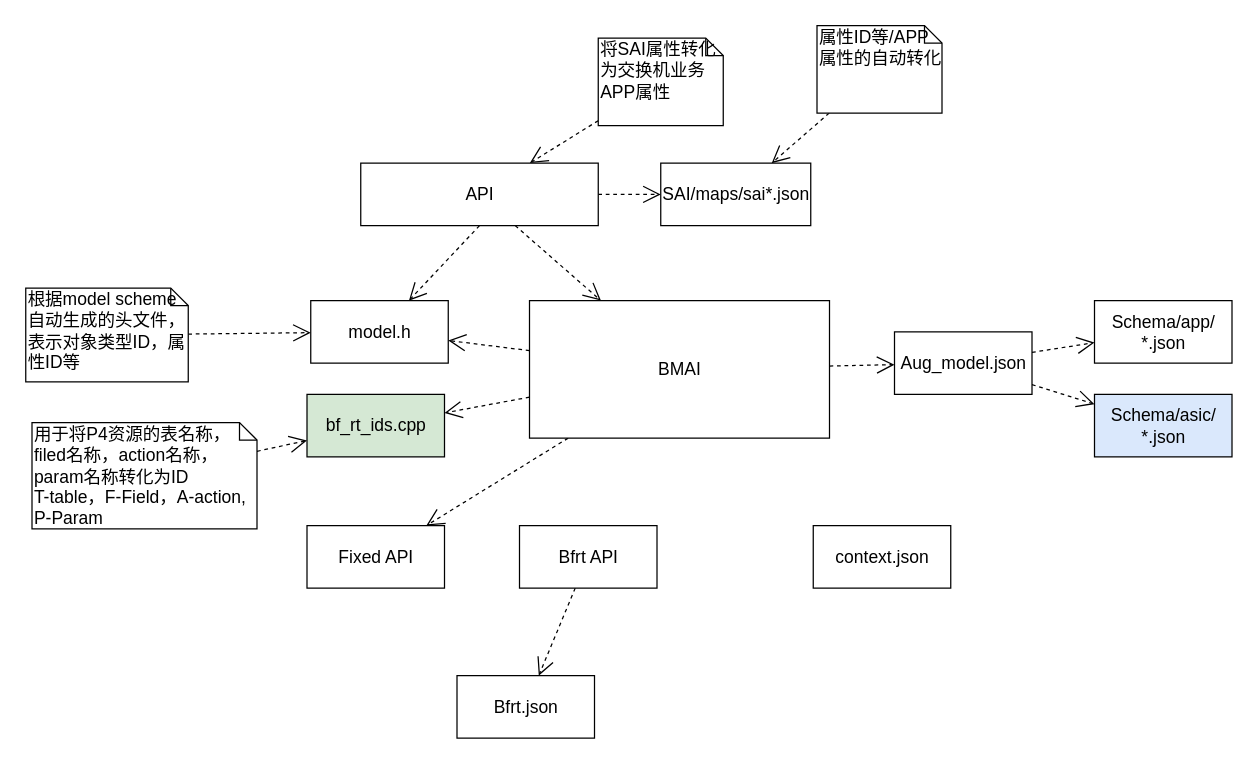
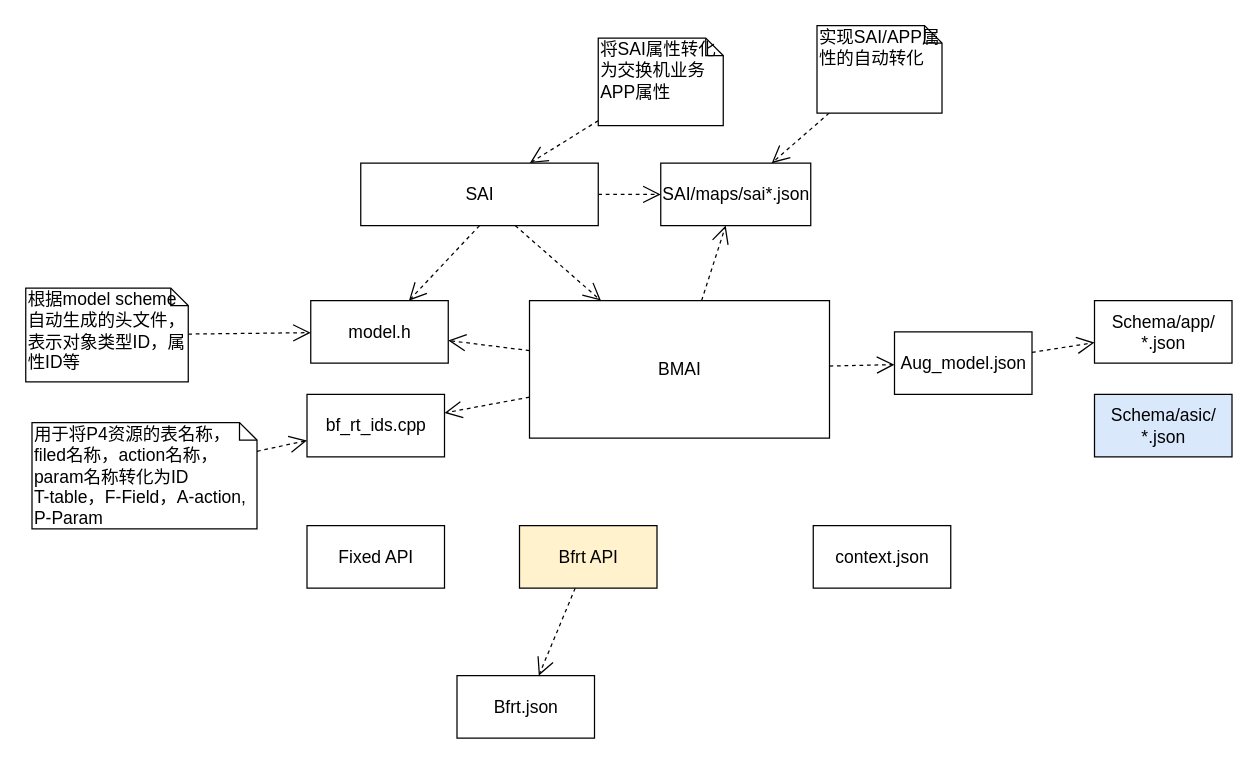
(881, 48) -> (881, 48)
(480, 194) -> (480, 194)
(1062, 394) -> none
(376, 426) -> (376, 426)
(499, 481) -> (713, 265)
(588, 557) -> (588, 557)
